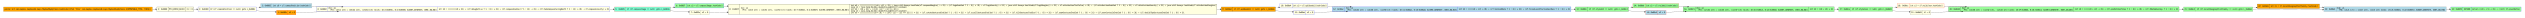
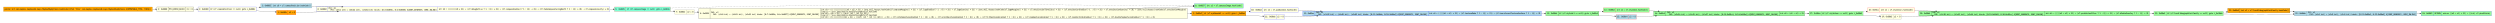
(725, 6) -> (1160, 7)
